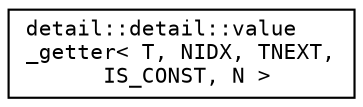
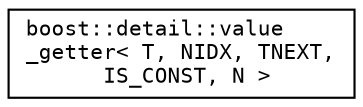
(182, 54) -> (182, 54)
